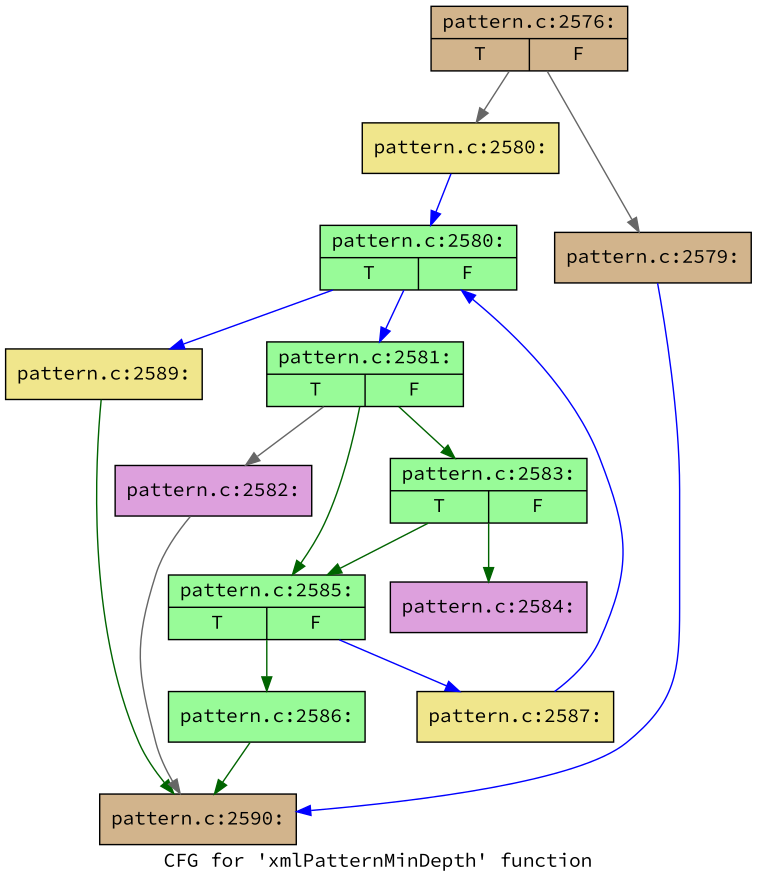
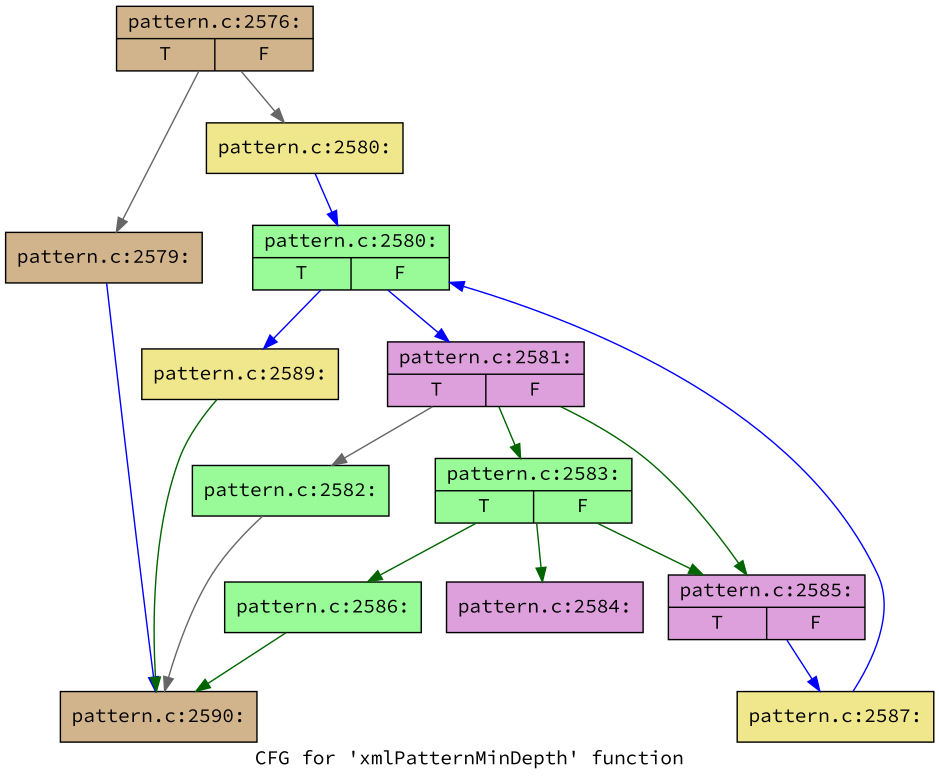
(365, 374) -> (486, 374)
(213, 491) -> (291, 491)
(267, 607) -> (767, 607)
(267, 658) -> (428, 549)
